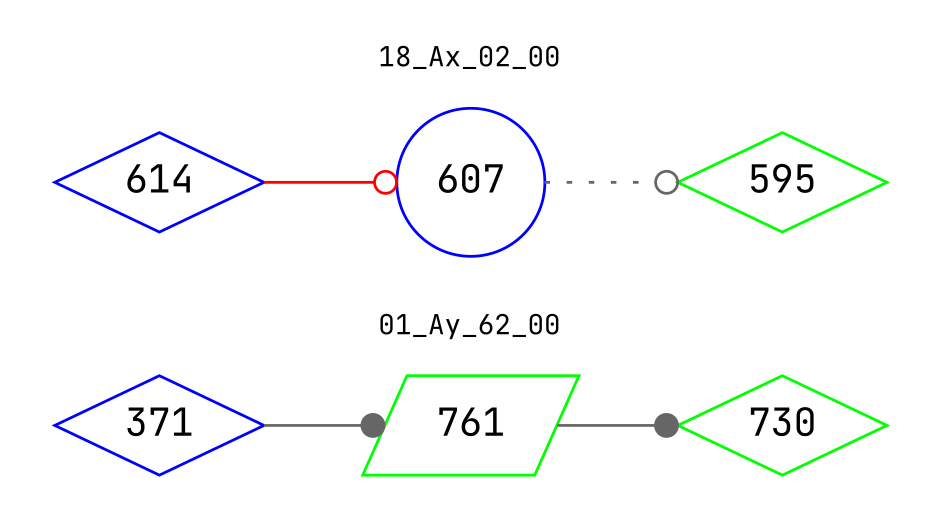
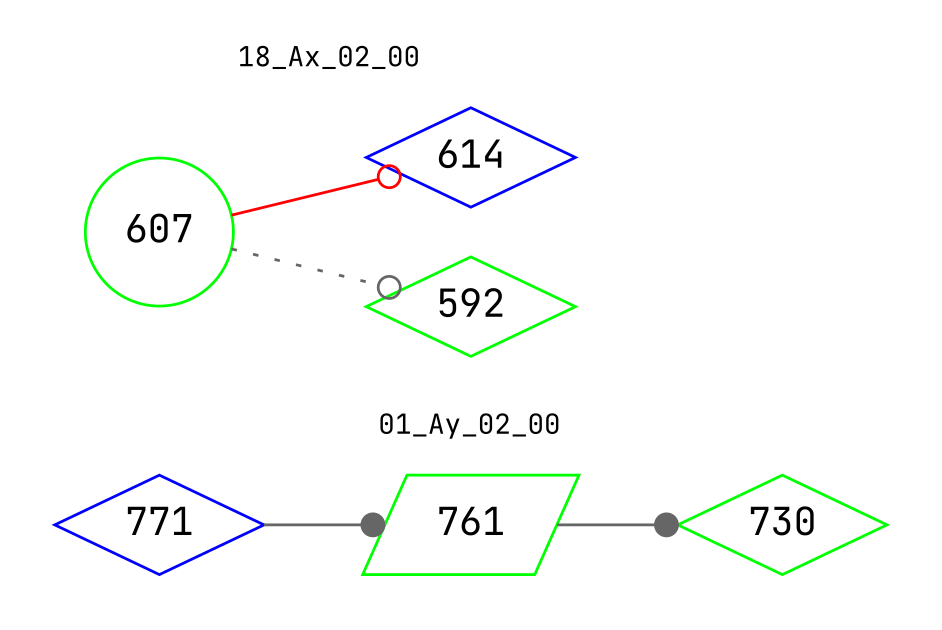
(319, 182) -> (305, 197)
(471, 182) -> (159, 232)
(782, 182) -> (471, 307)
(471, 327) -> (471, 427)
(159, 425) -> (159, 525)
